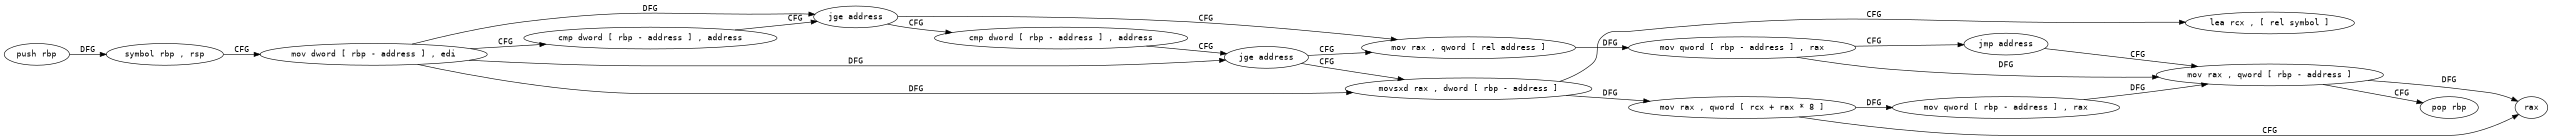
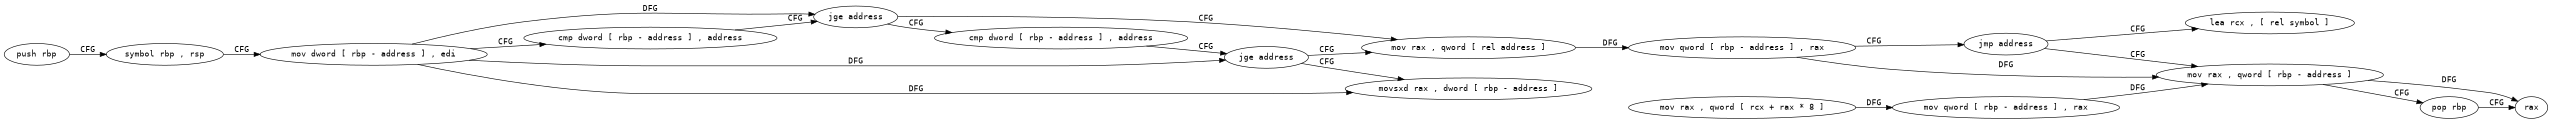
(1856, 19) -> (2119, 35)
(88, 50) -> (88, 50)
(1605, 98) -> none
(2157, 135) -> (2494, 108)
